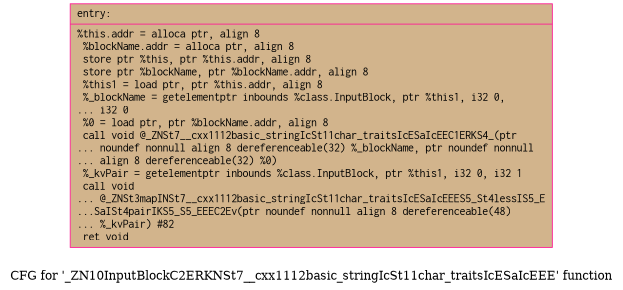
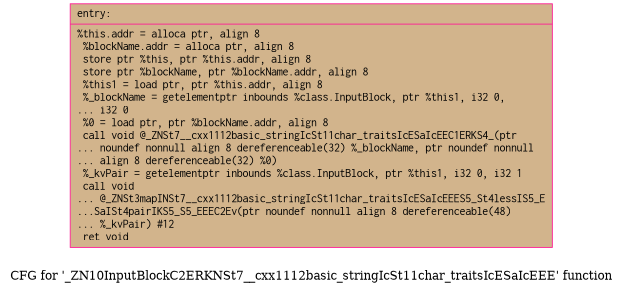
(126, 224) -> (126, 224)
